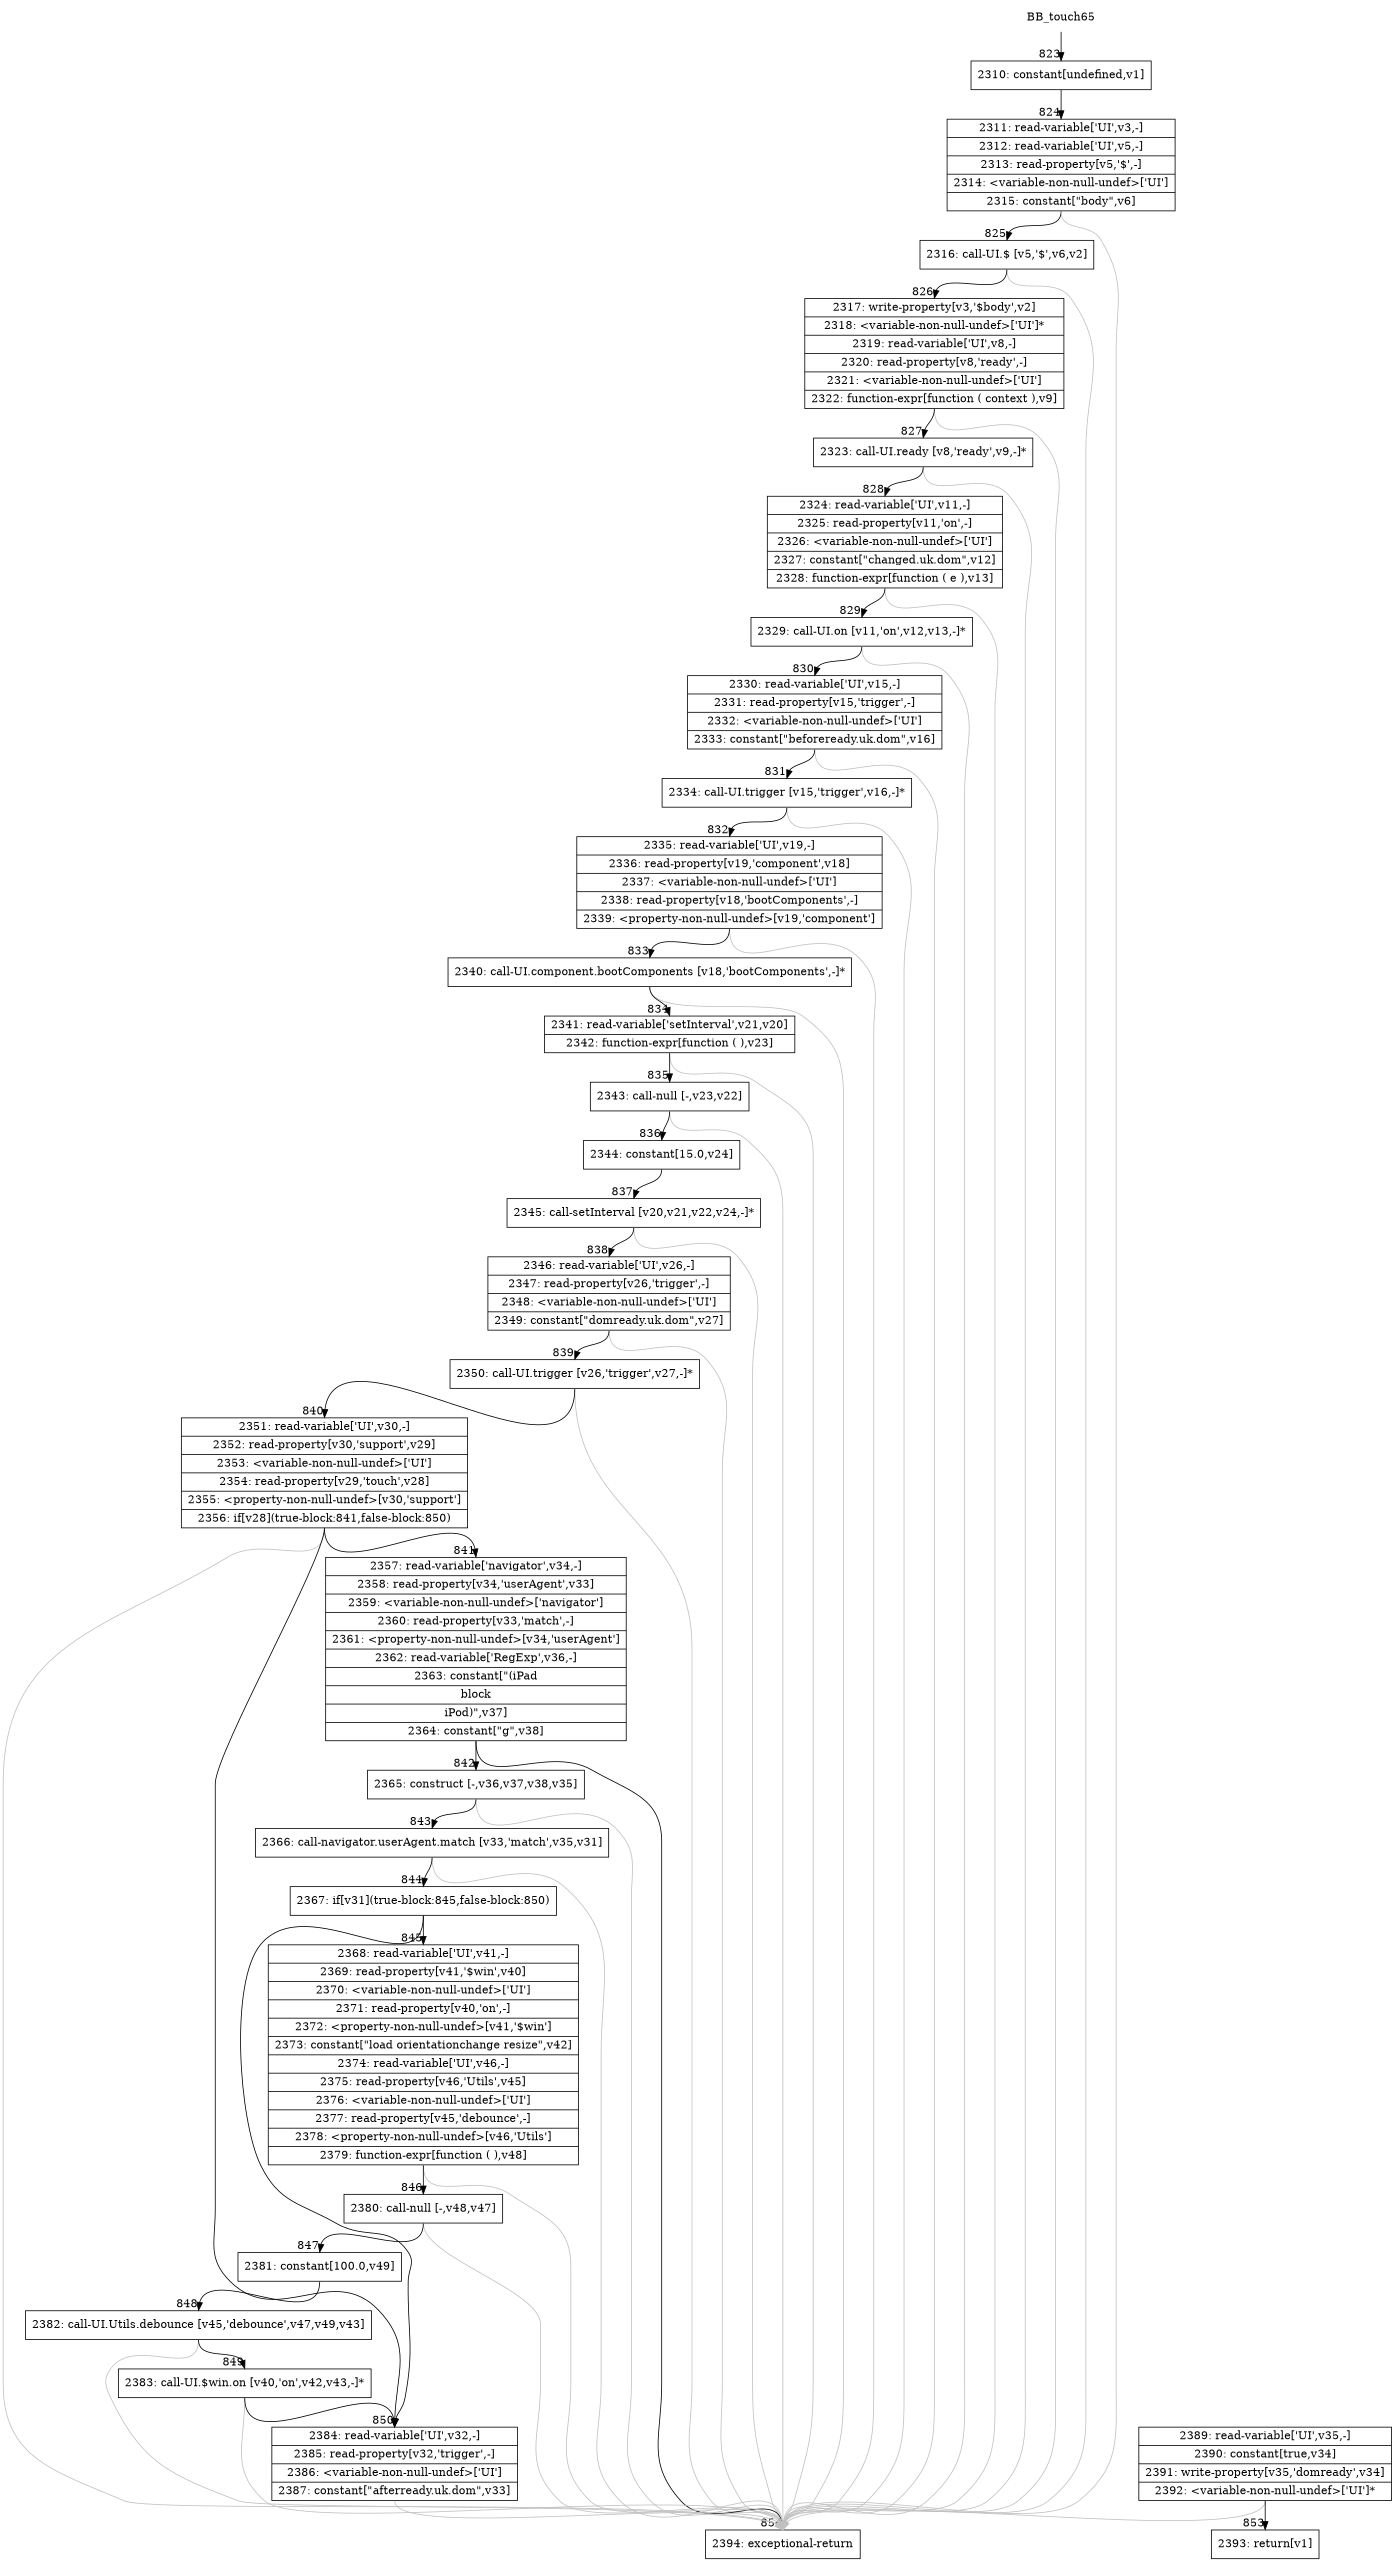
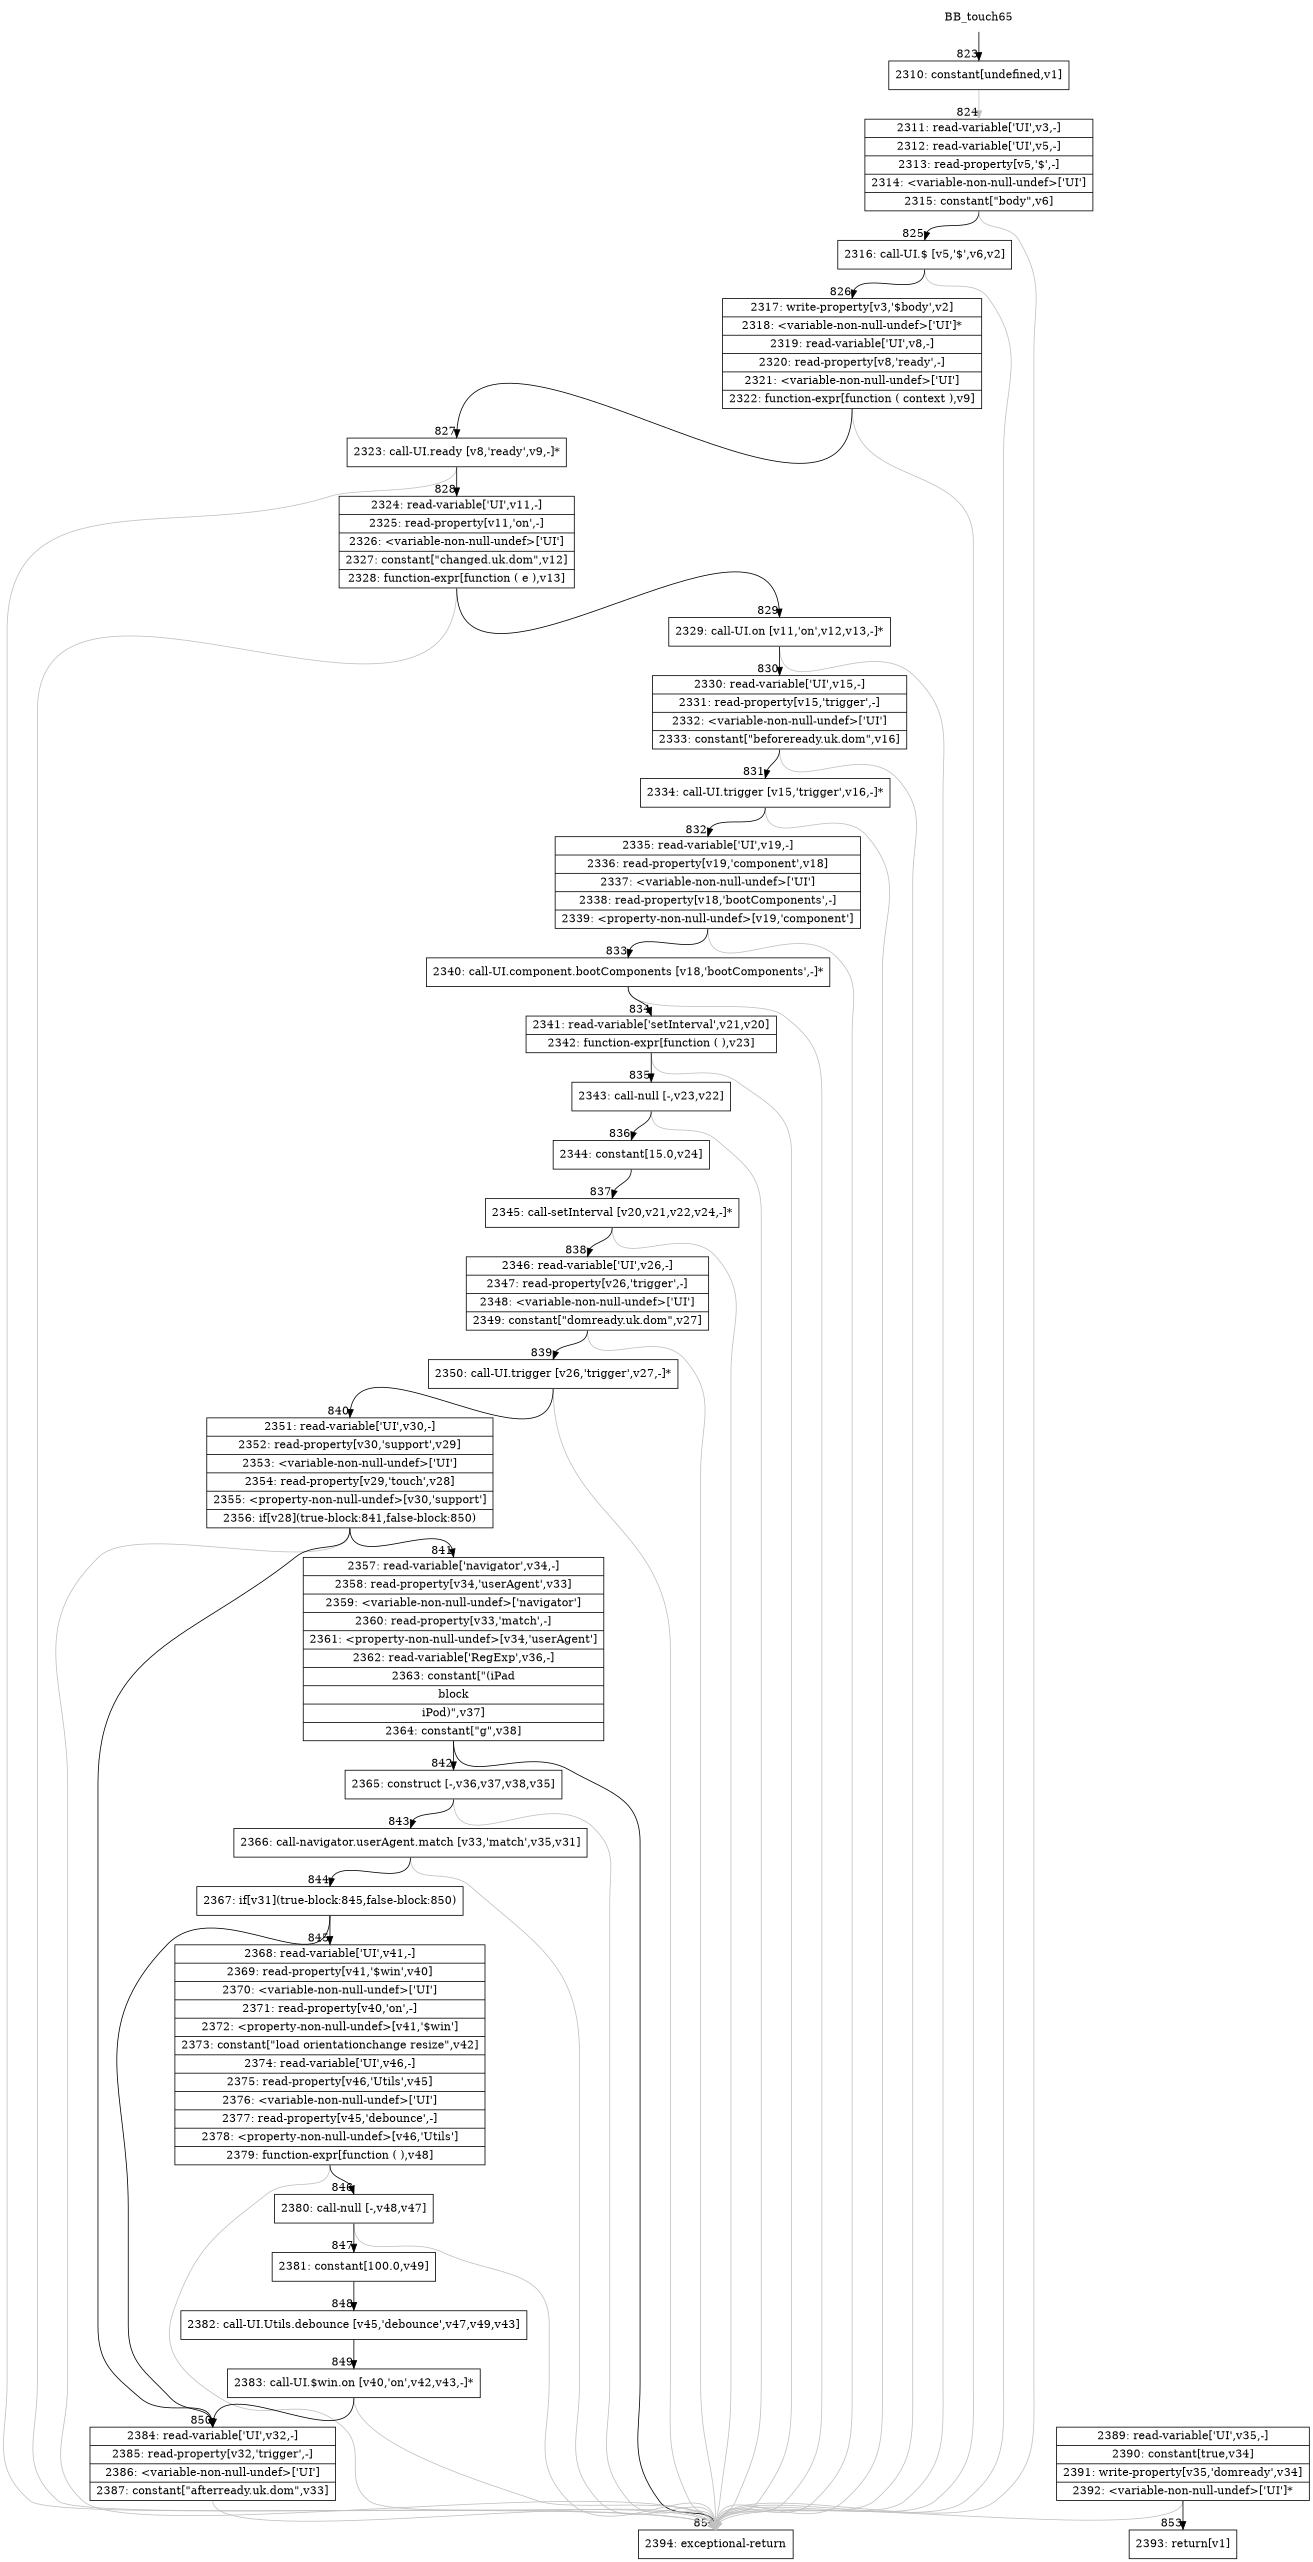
(1061, 100) -> (979, 100)
(230, 2498) -> none
